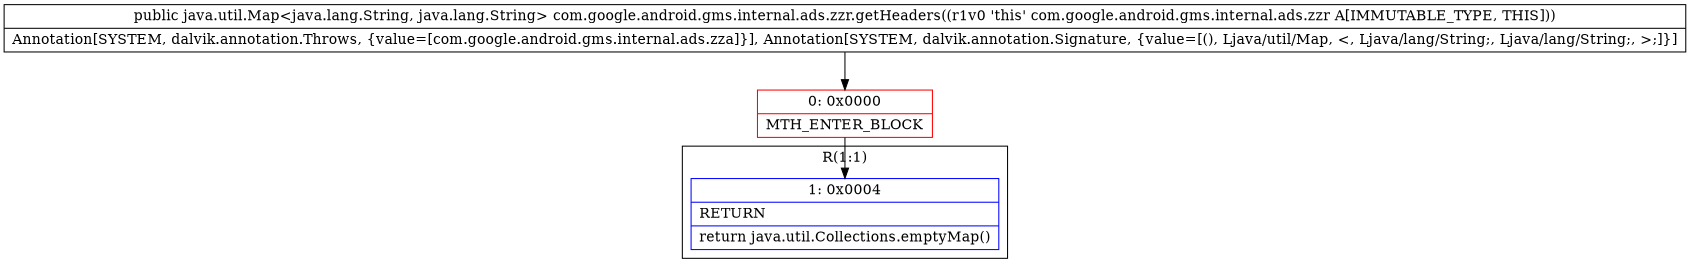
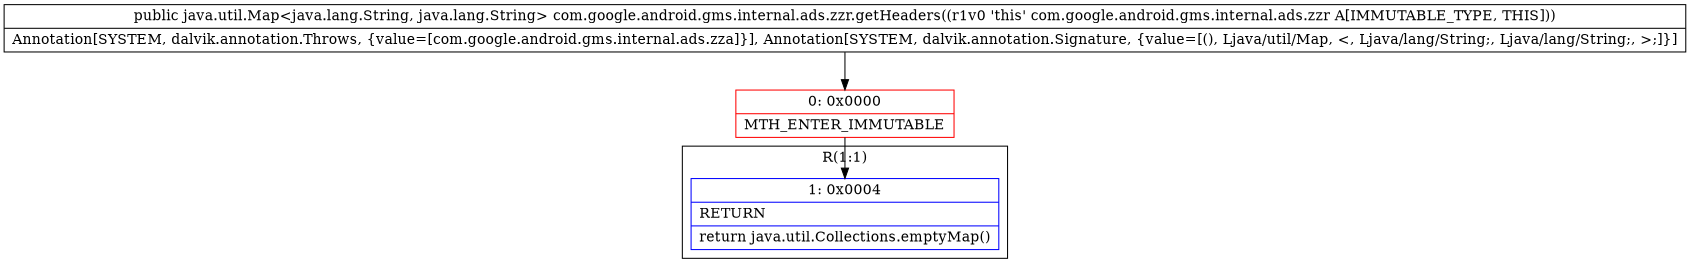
(845, 125) -> (845, 125)
